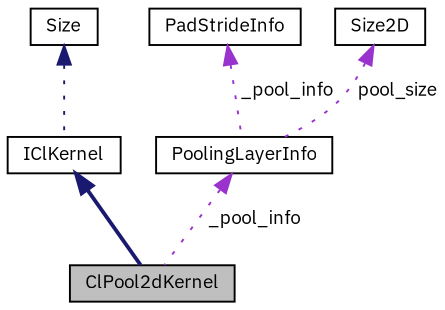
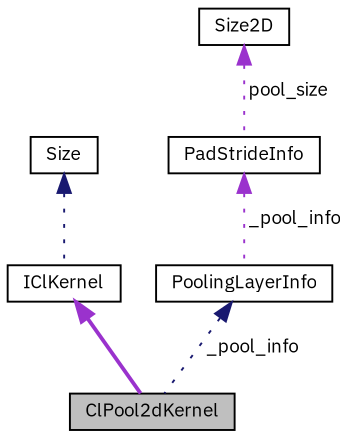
(332, 107) -> (244, 101)
(114, 227) -> (114, 356)
(192, 227) -> (192, 356)
